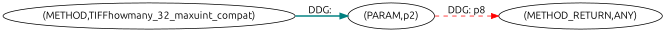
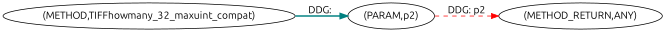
(467, 11) -> (467, 11)
